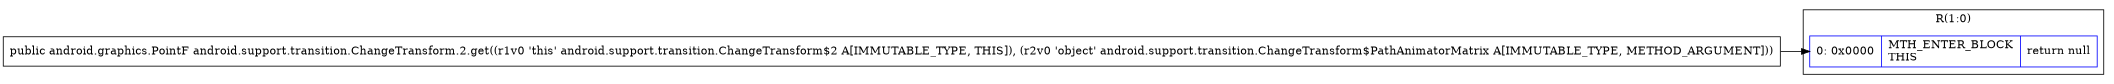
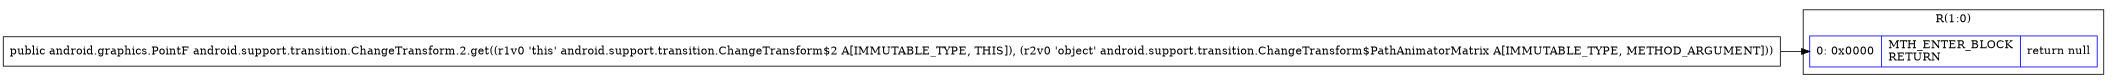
(1903, 57) -> (1915, 57)
